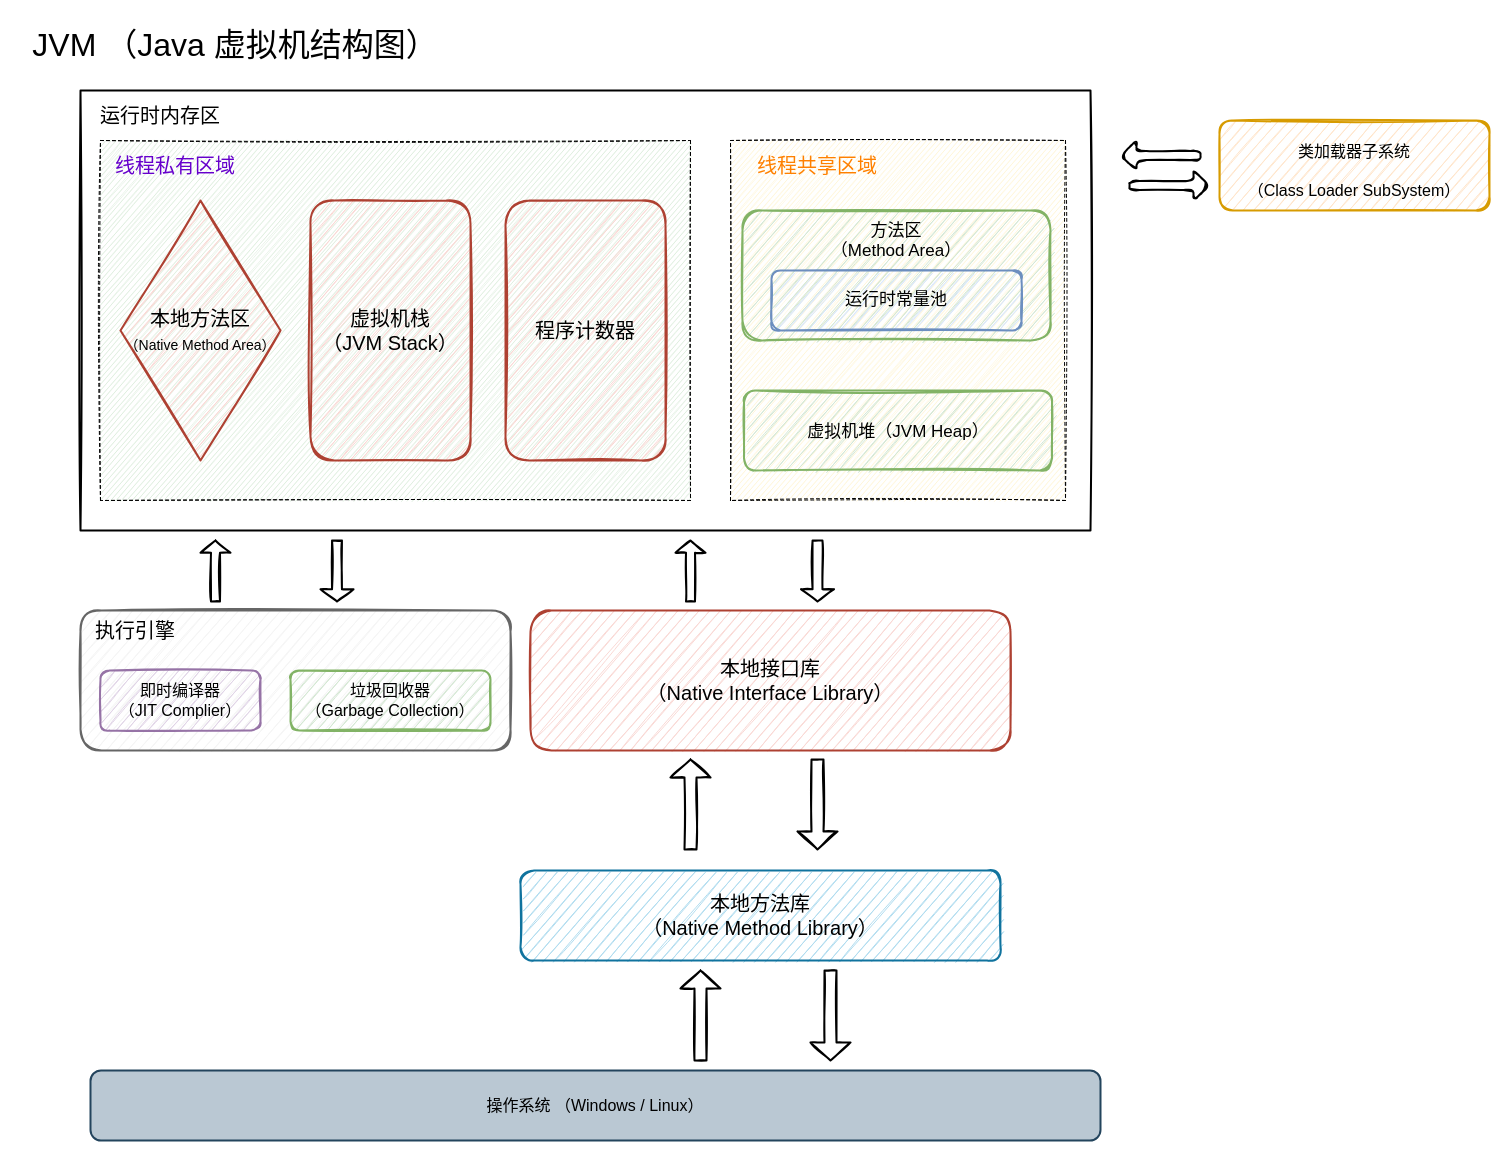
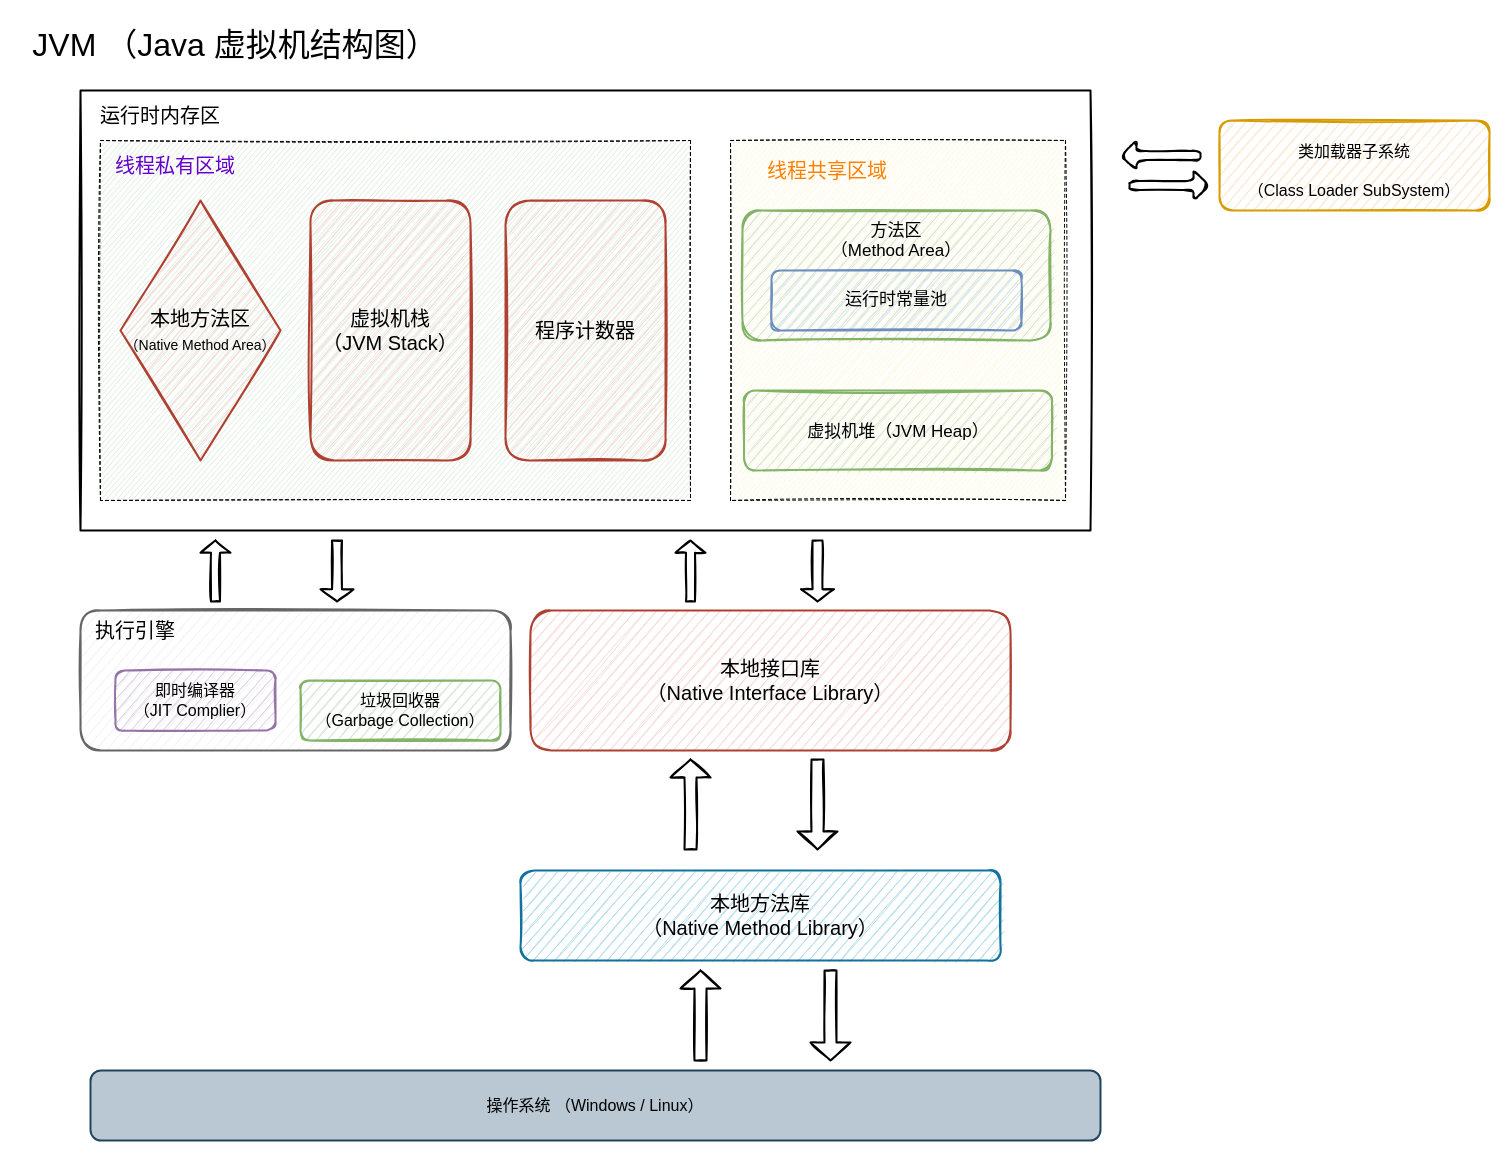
(818, 166) -> (828, 171)
(181, 701) -> (196, 701)
(391, 701) -> (401, 711)
